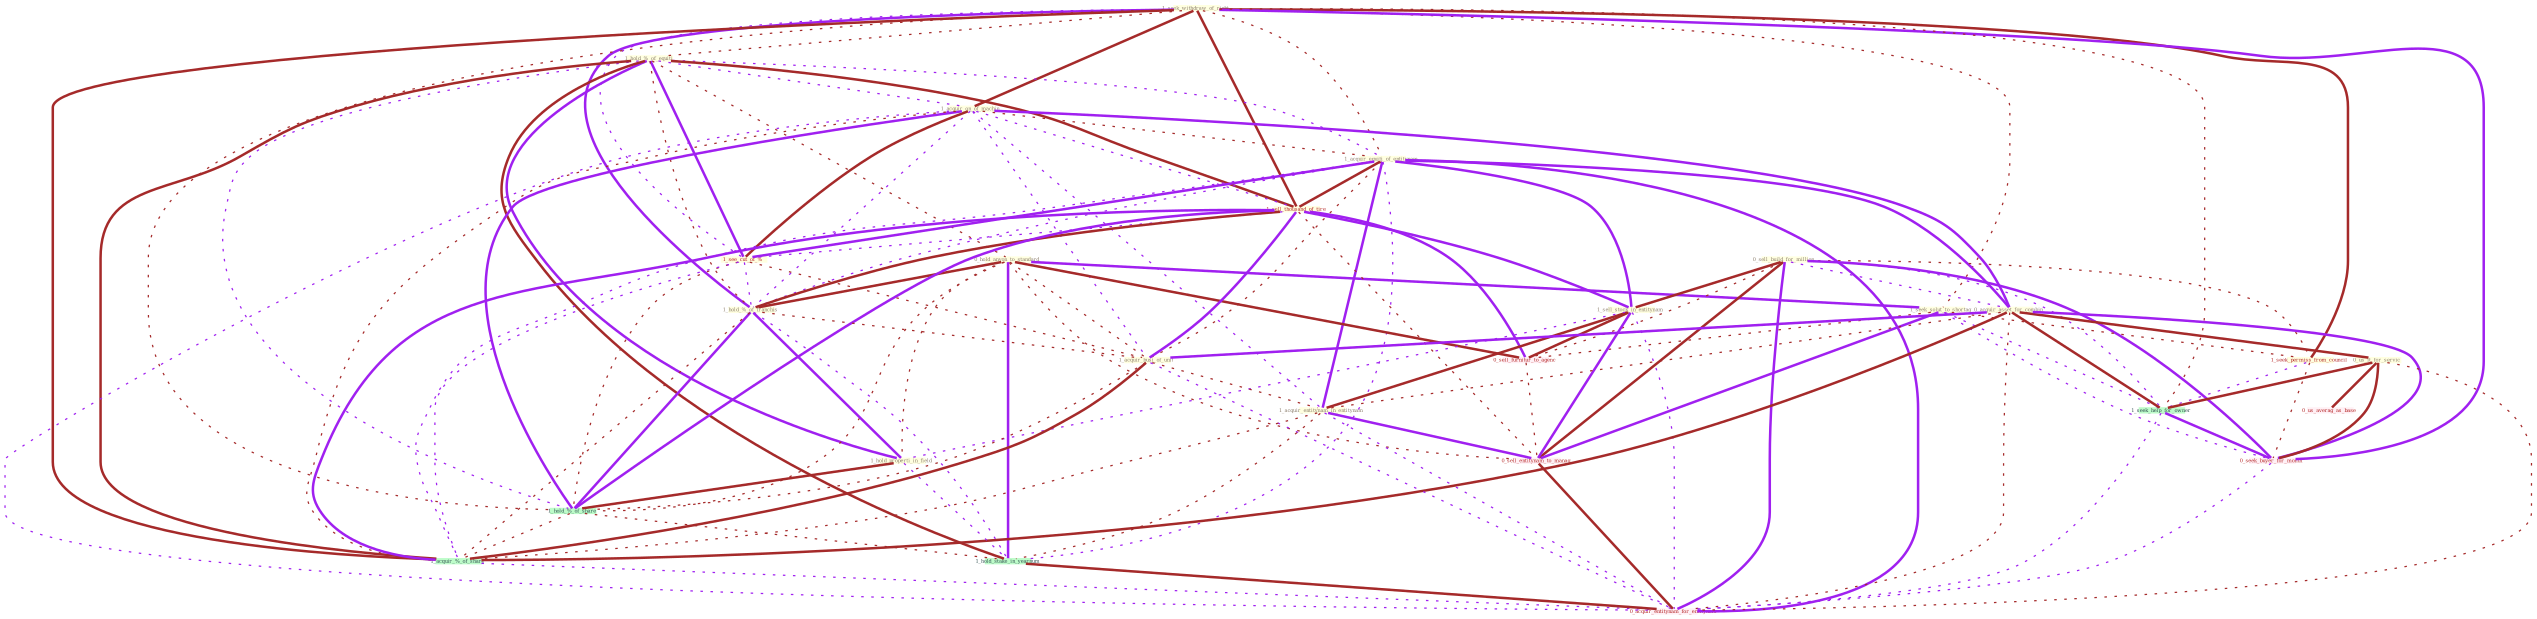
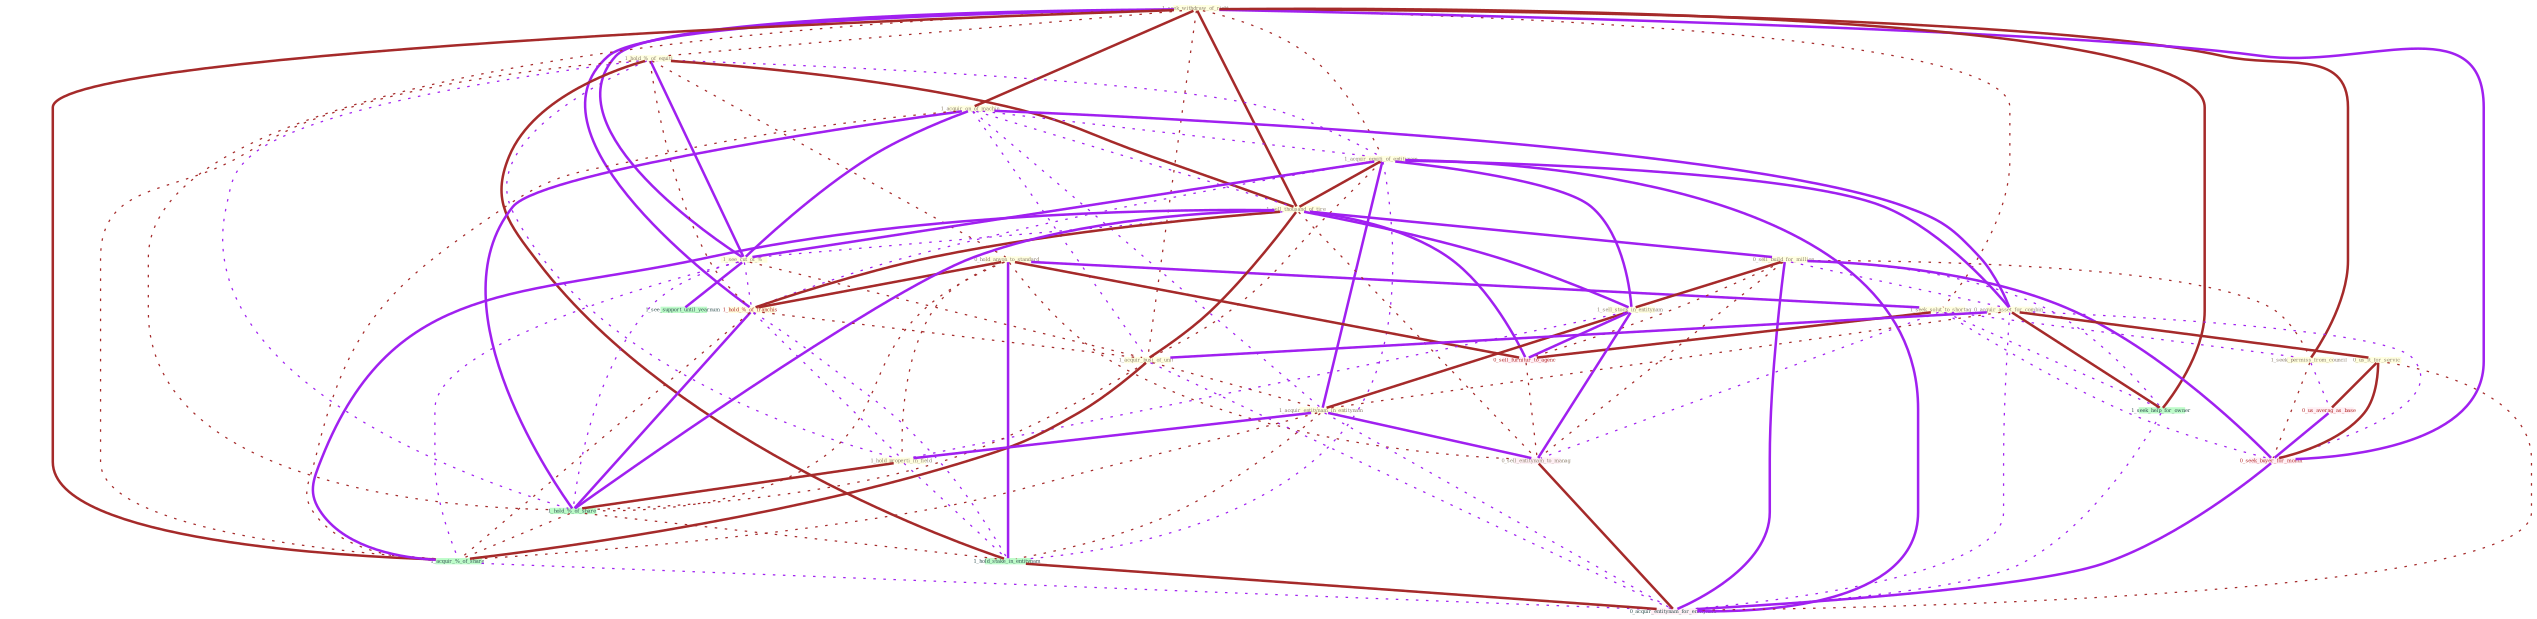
(2072, 49) -> (2072, 49)
(811, 84) -> none
(603, 109) -> (603, 109)
(1177, 134) -> (1167, 133)
(860, 164) -> (860, 164)
(862, 209) -> none
(1297, 209) -> (1297, 209)
none -> (1541, 234)
(102, 245) -> (102, 245)
(744, 260) -> (744, 260)
(631, 282) -> none
(1230, 292) -> (1230, 292)
none -> (684, 310)
(752, 310) -> (752, 310)
(1078, 310) -> (1172, 184)
(602, 319) -> (602, 319)
(2306, 332) -> (2306, 332)
(1579, 335) -> (1579, 335)
(1734, 335) -> (1734, 335)
(2135, 336) -> (2135, 336)
(1673, 350) -> (1673, 350)
(617, 356) -> (617, 356)
(2310, 360) -> (2310, 360)
(2240, 384) -> (2320, 385)
(827, 385) -> (827, 385)
(1740, 385) -> (1740, 385)
(2270, 385) -> none
none -> (1112, 436)
(2217, 436) -> (2302, 435)
(1674, 457) -> none
(1537, 461) -> (1537, 461)
(1258, 514) -> none
(1955, 558) -> (1955, 558)
(1008, 561) -> (1008, 561)
(288, 568) -> none
(1999, 583) -> (1999, 583)
(1674, 611) -> (1674, 611)
